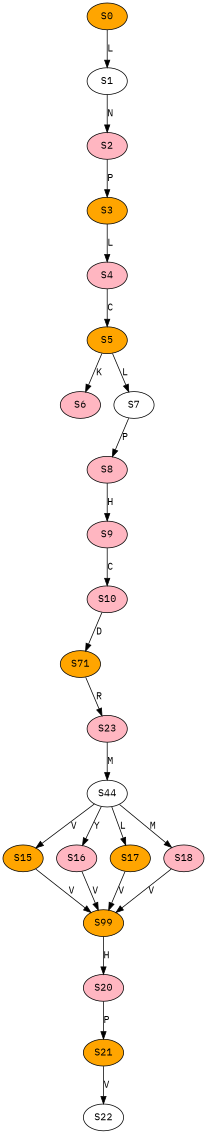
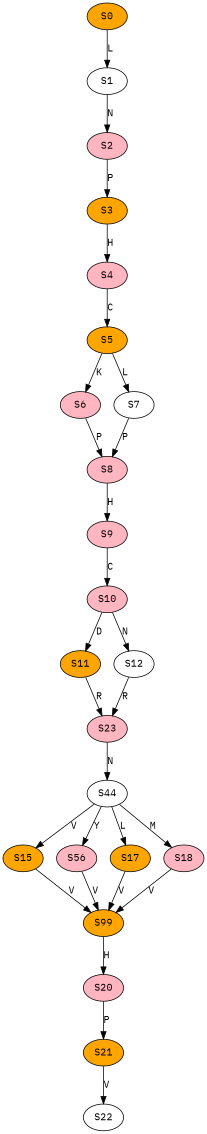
(111, 243) -> (111, 243)
none -> (92, 434)
(80, 664) -> (80, 664)
none -> (134, 664)
(111, 761) -> (111, 761)
(77, 858) -> (77, 858)
